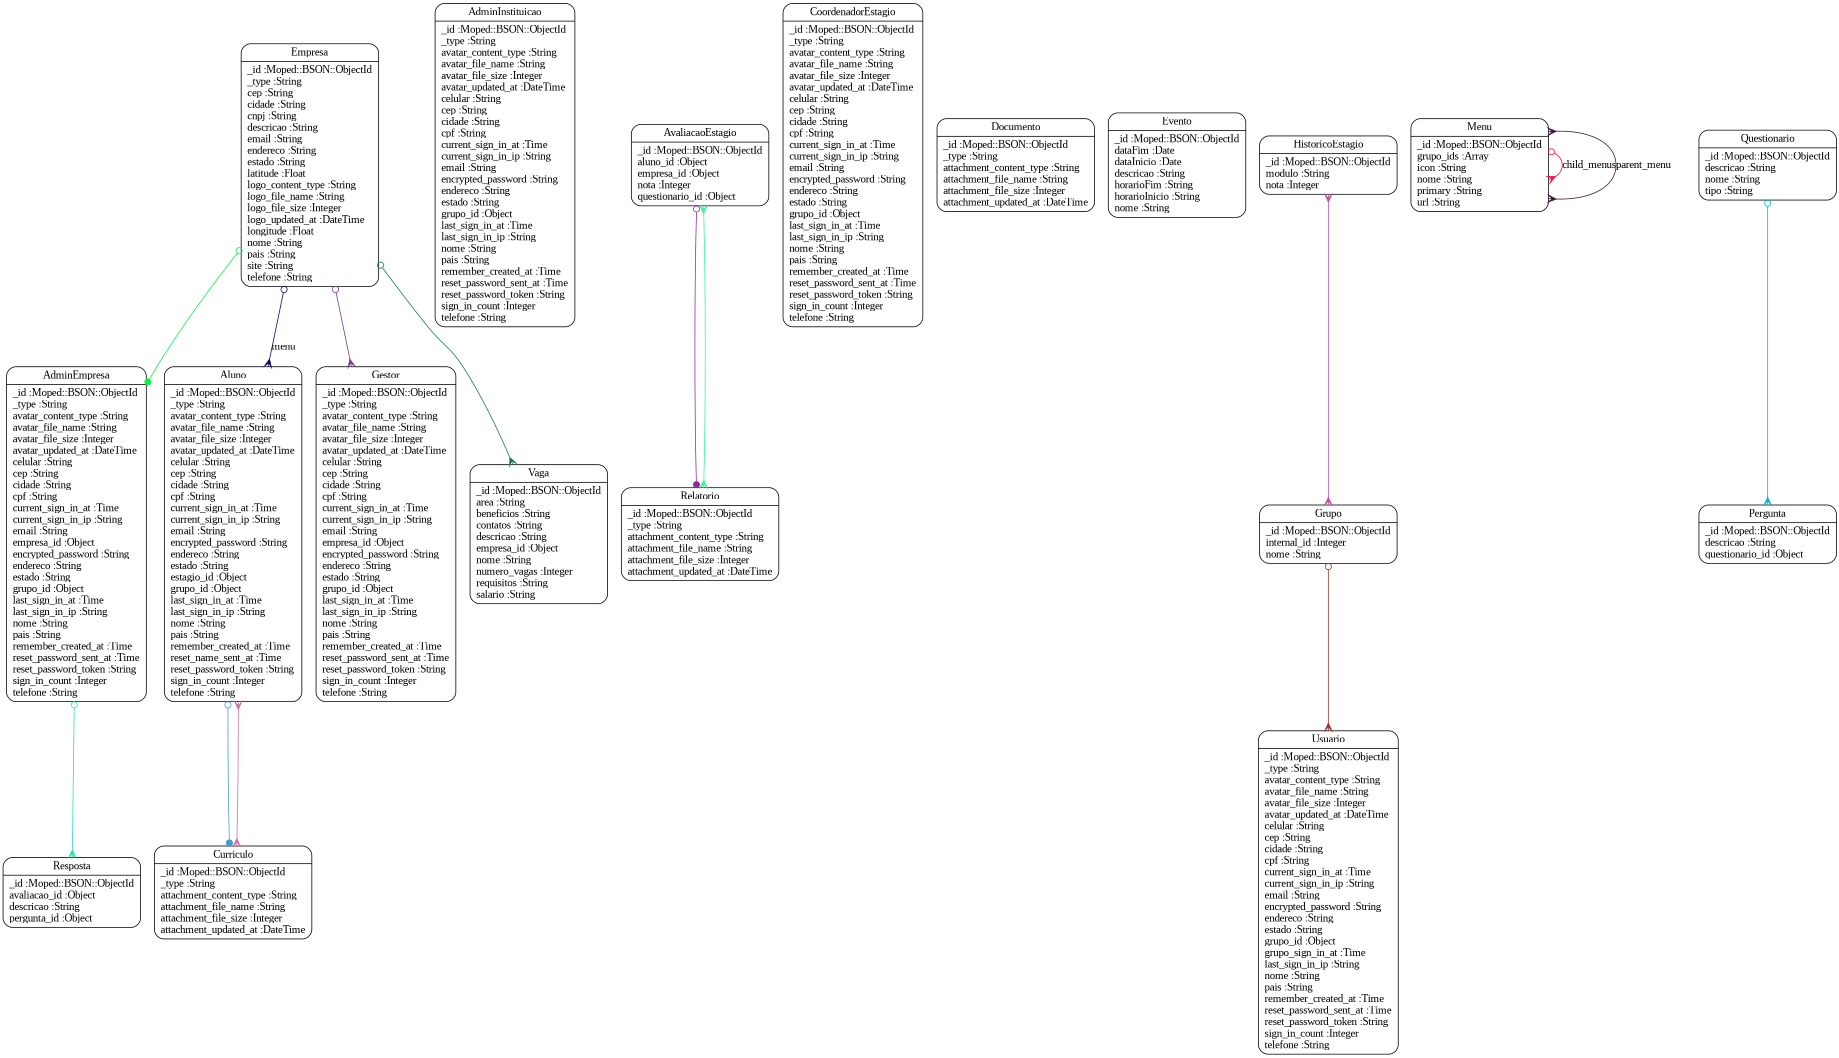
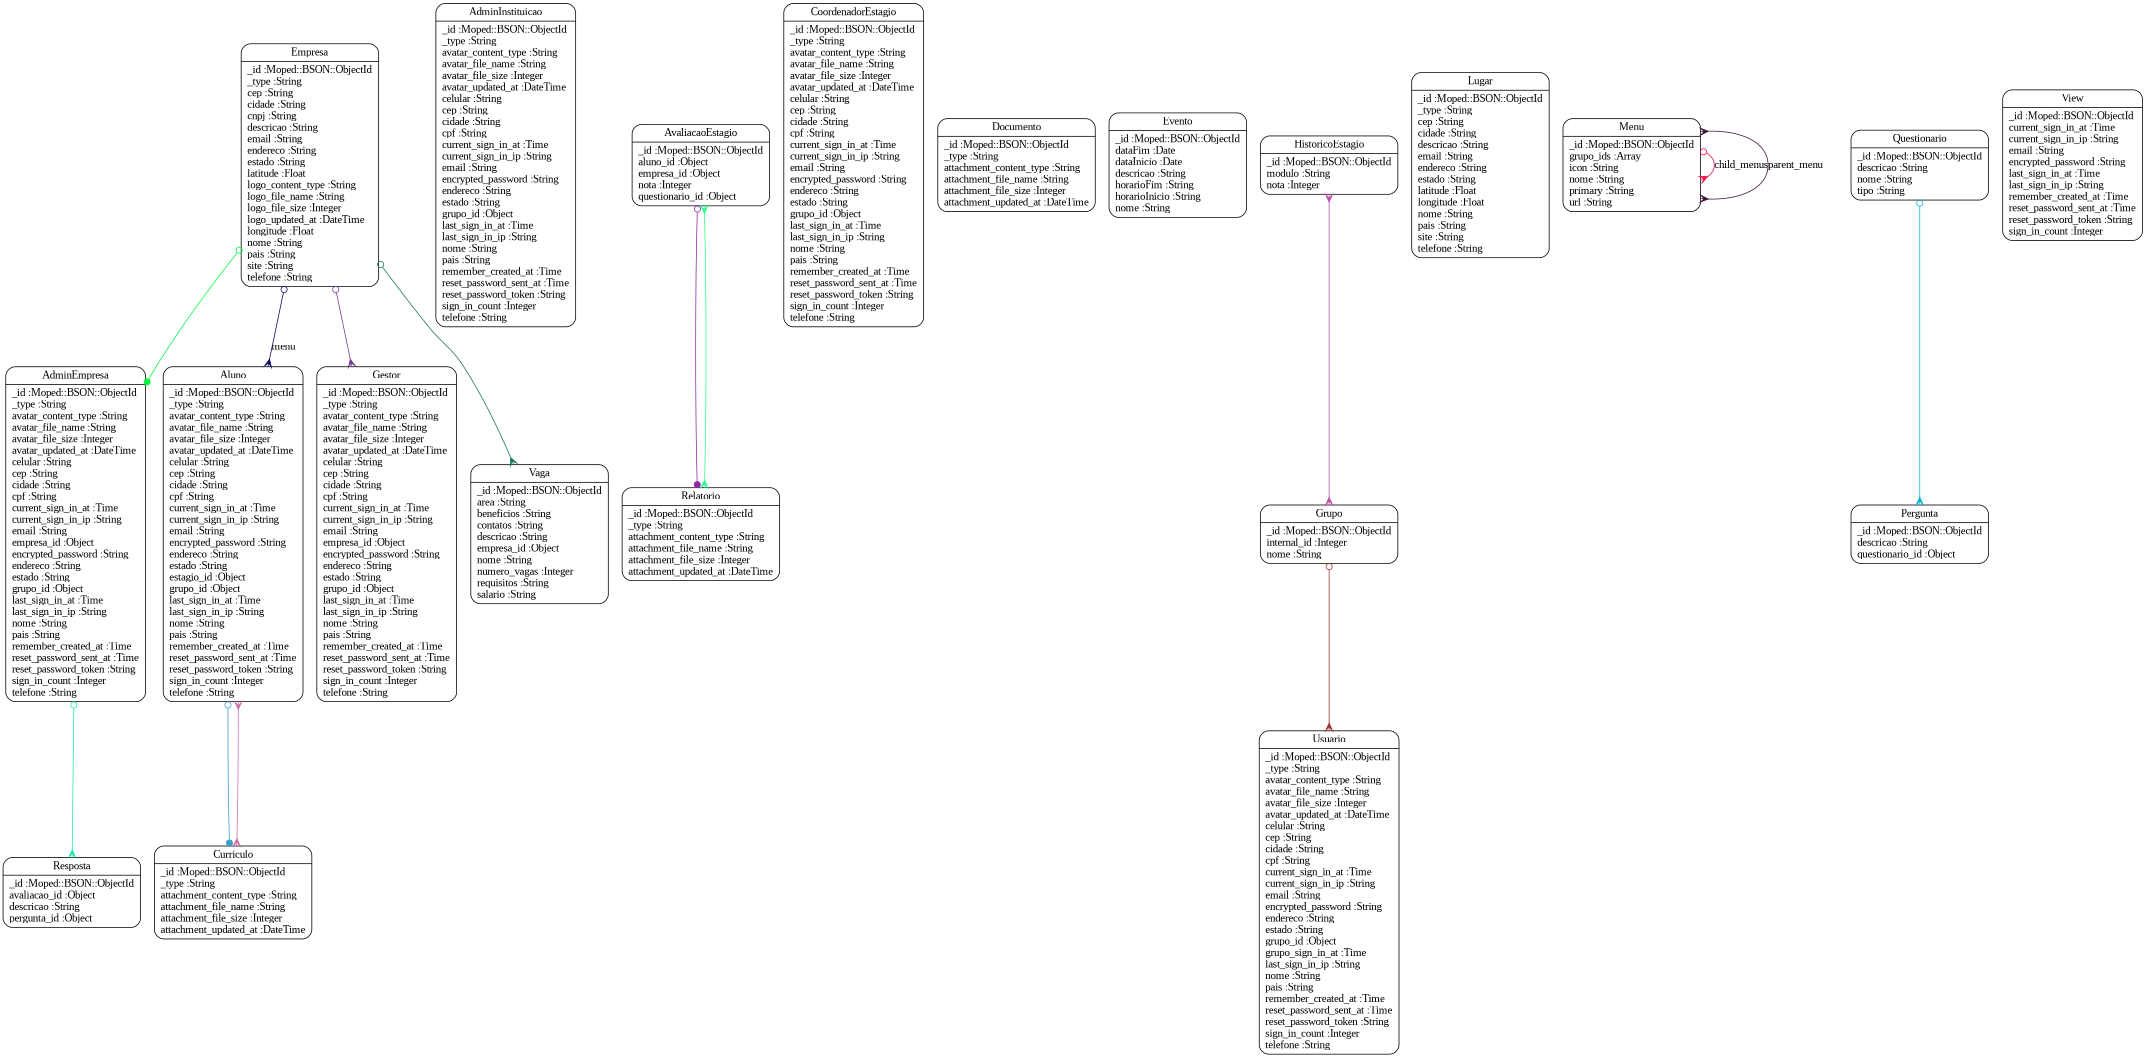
none -> (1480, 165)
none -> (2073, 165)
(226, 658) -> (233, 658)
